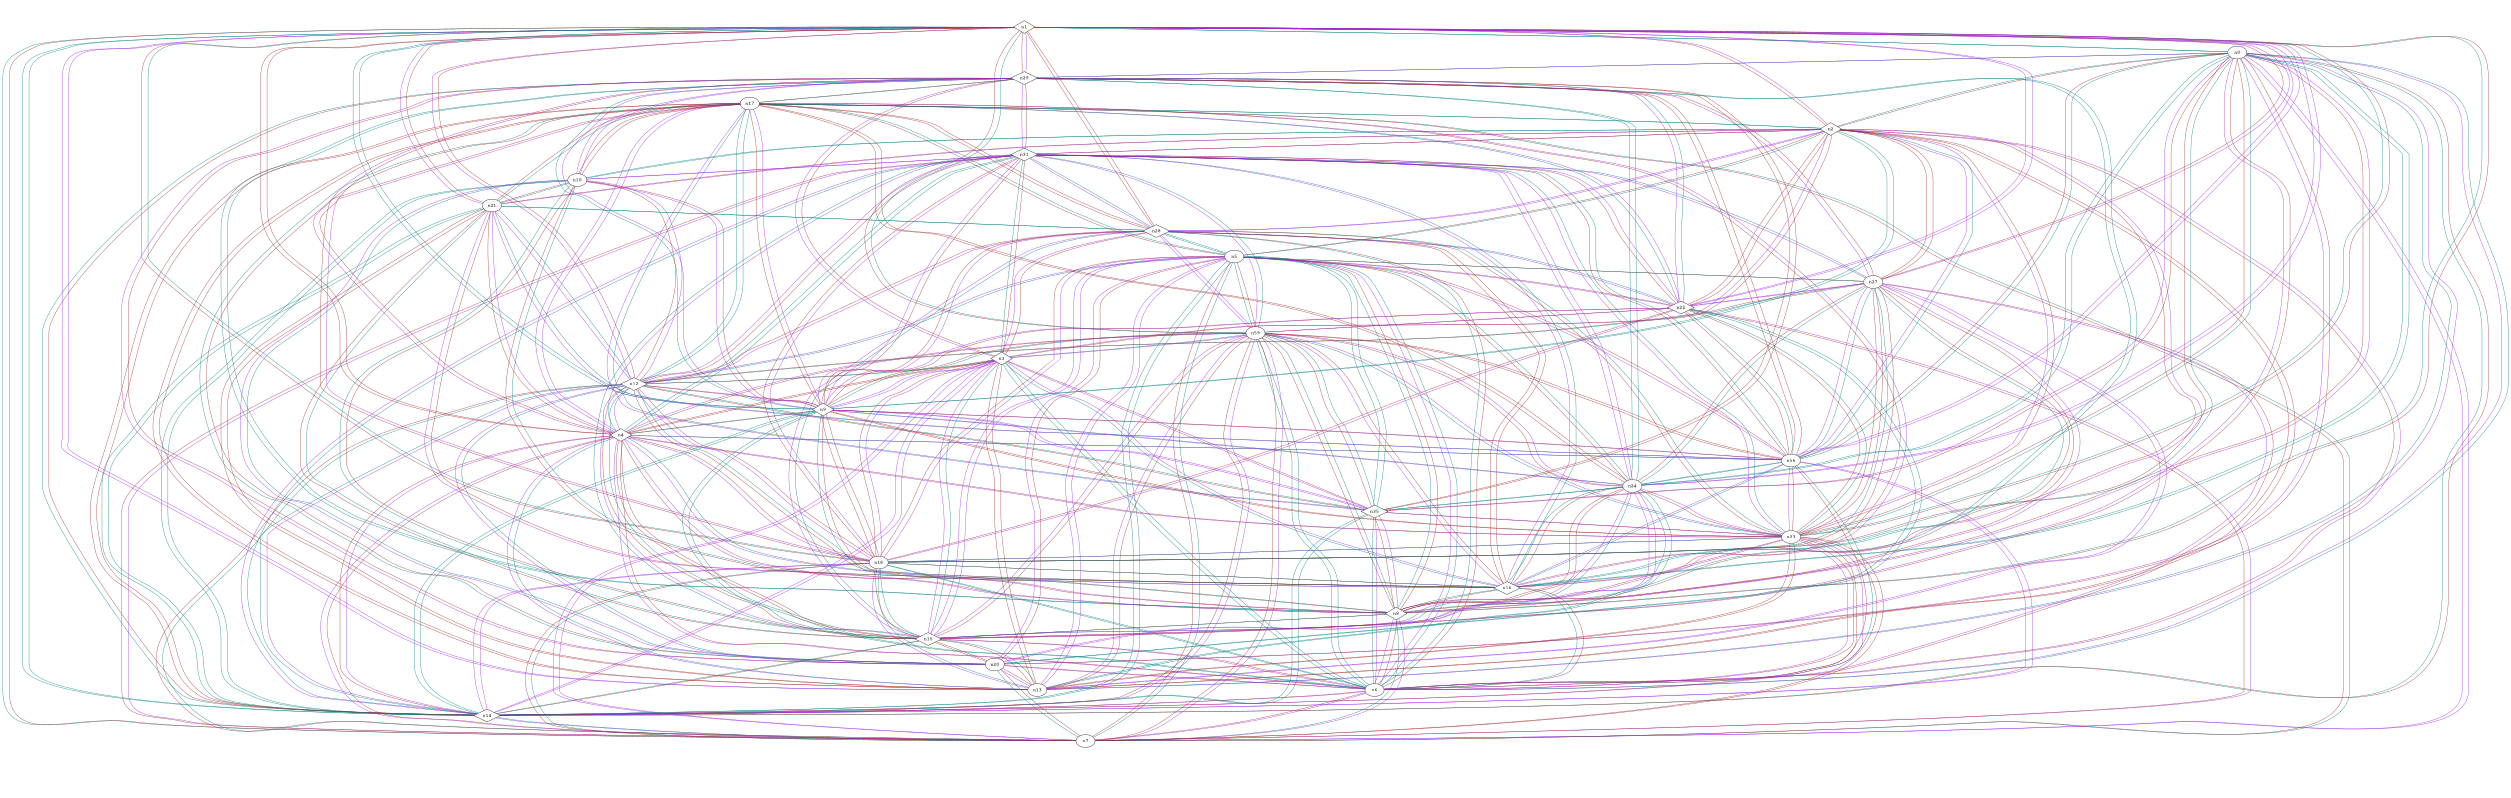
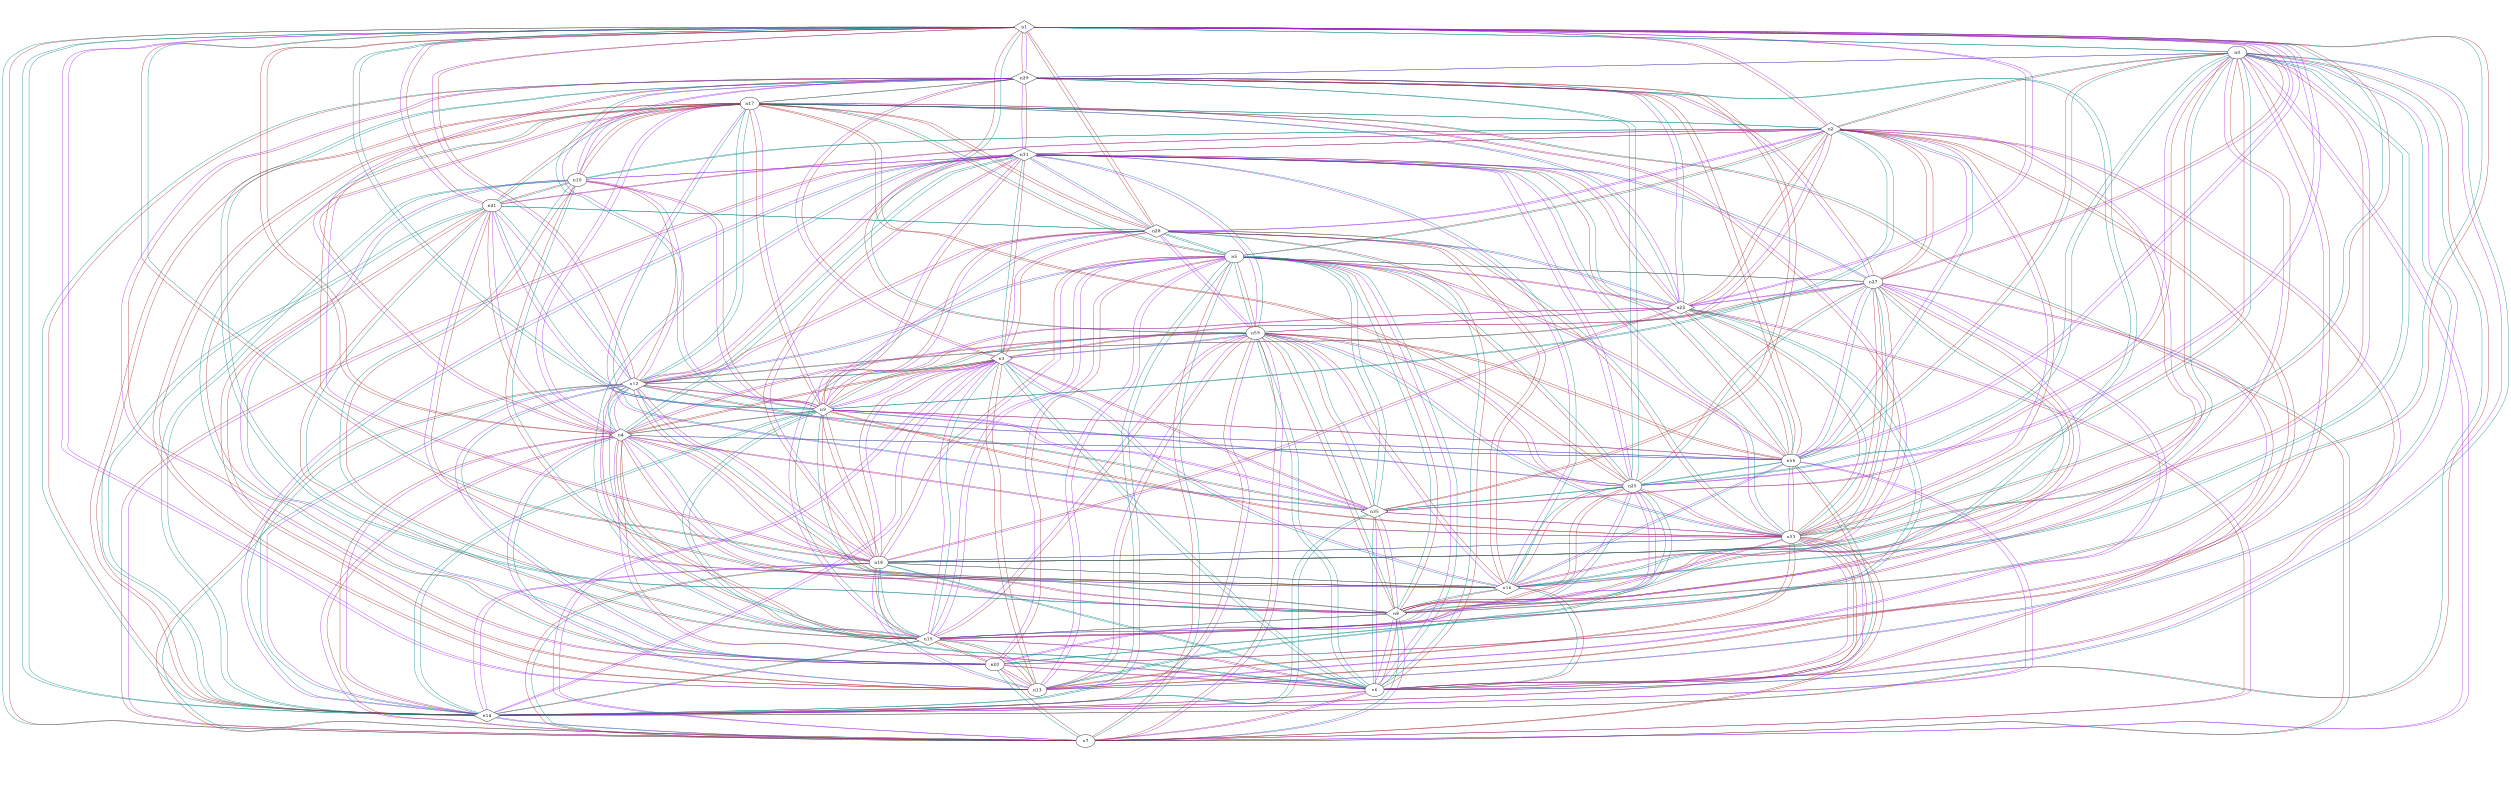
(1632, 486) -> (1632, 486)
